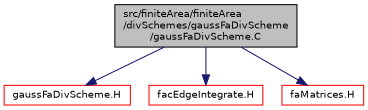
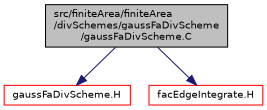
(323, 95) -> none
